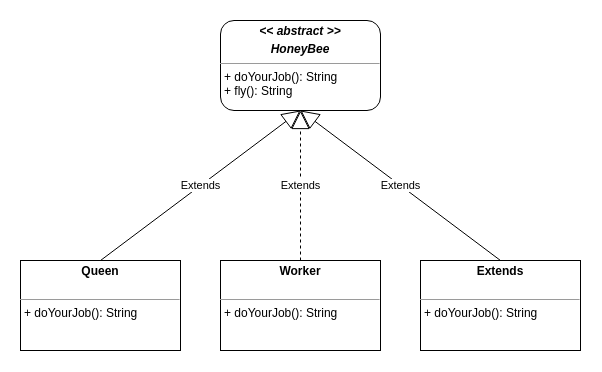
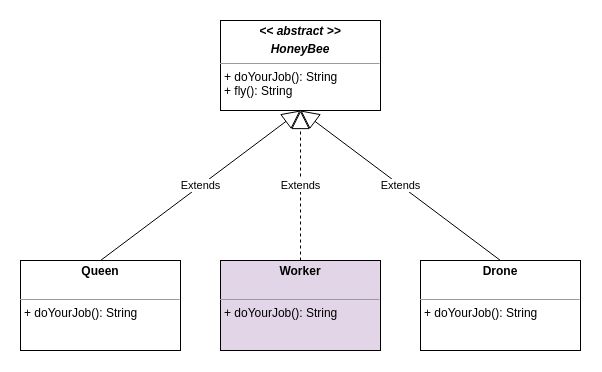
(301, 66) -> (301, 66)
(485, 275) -> (485, 275)
(301, 306) -> (301, 306)
